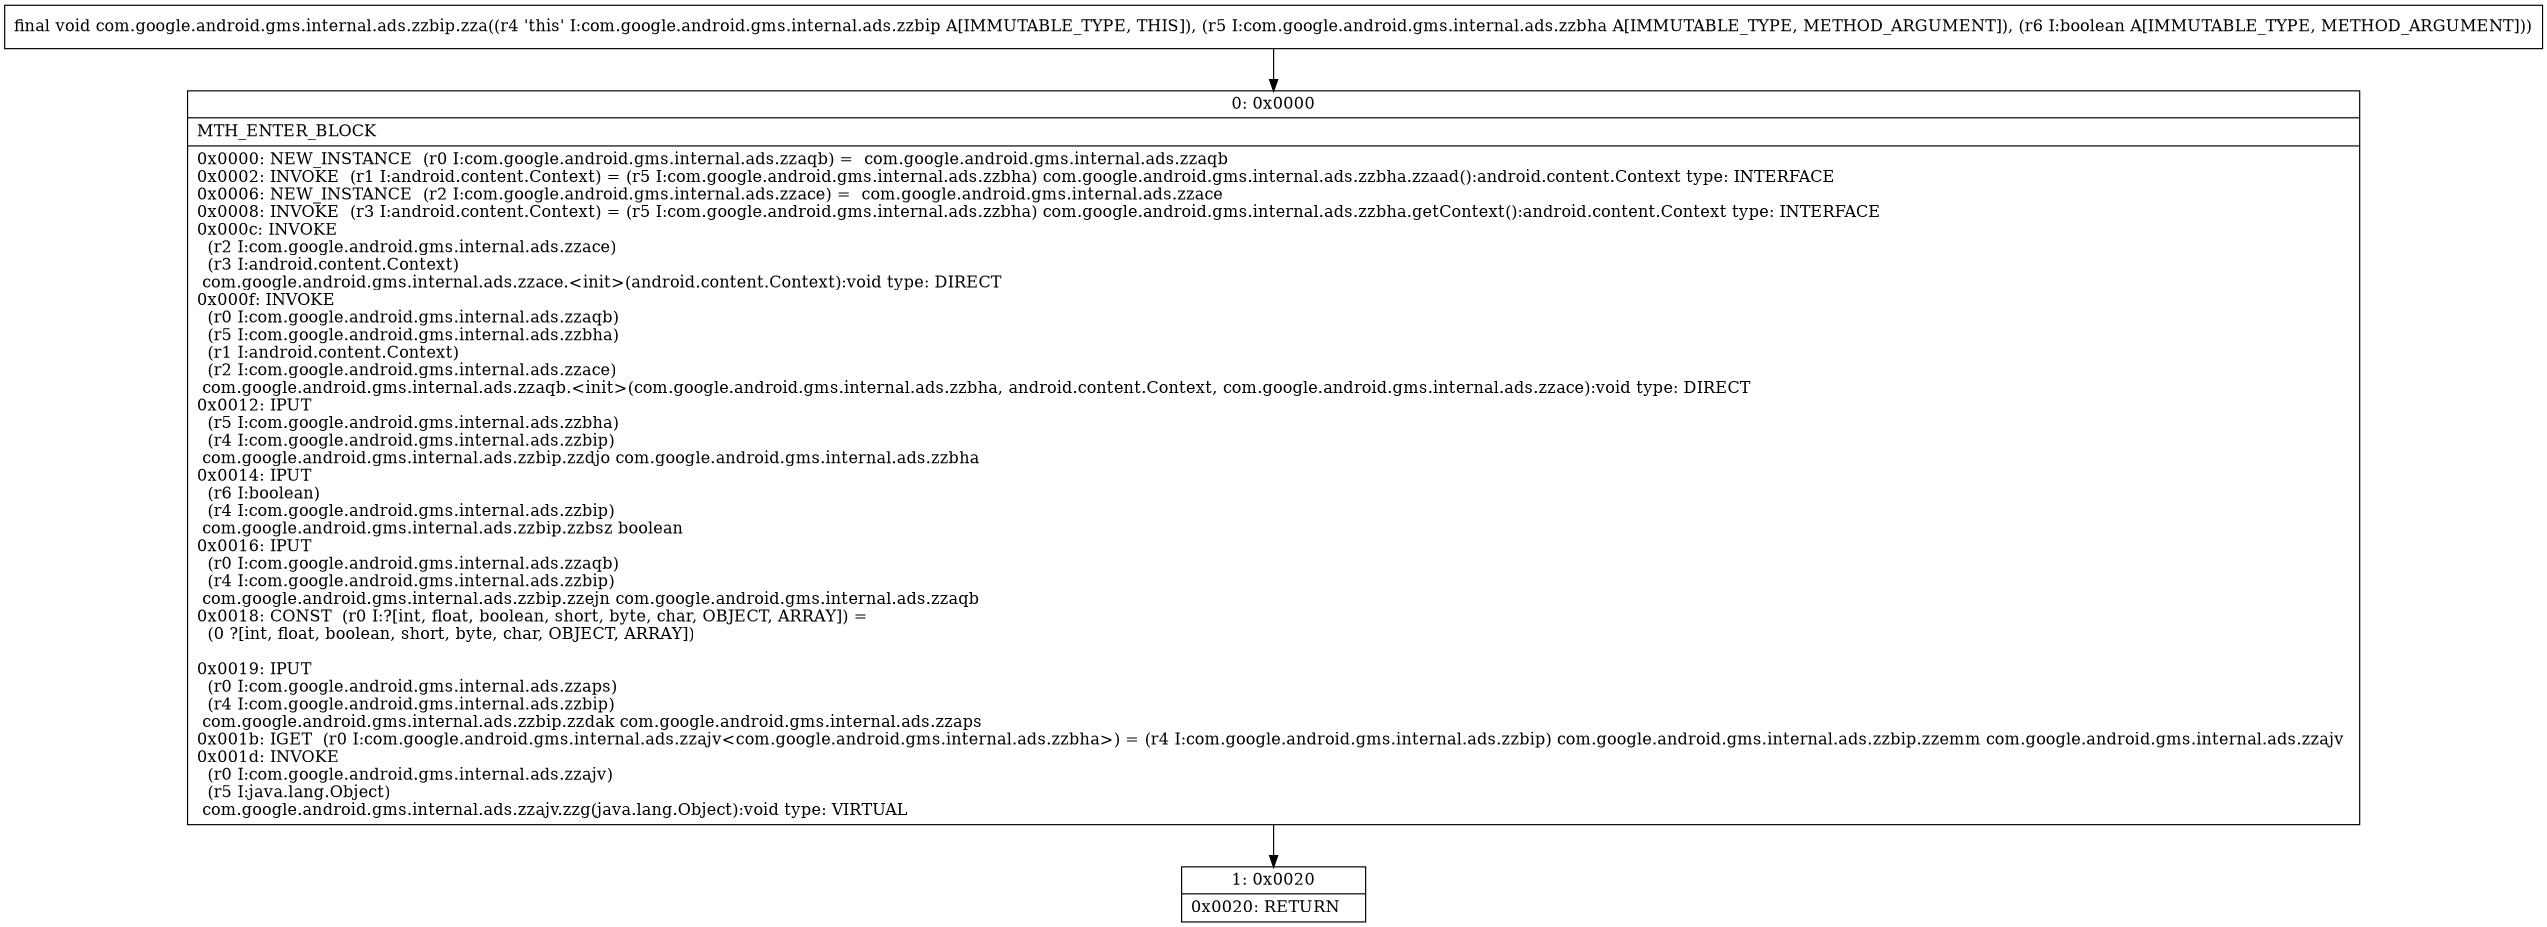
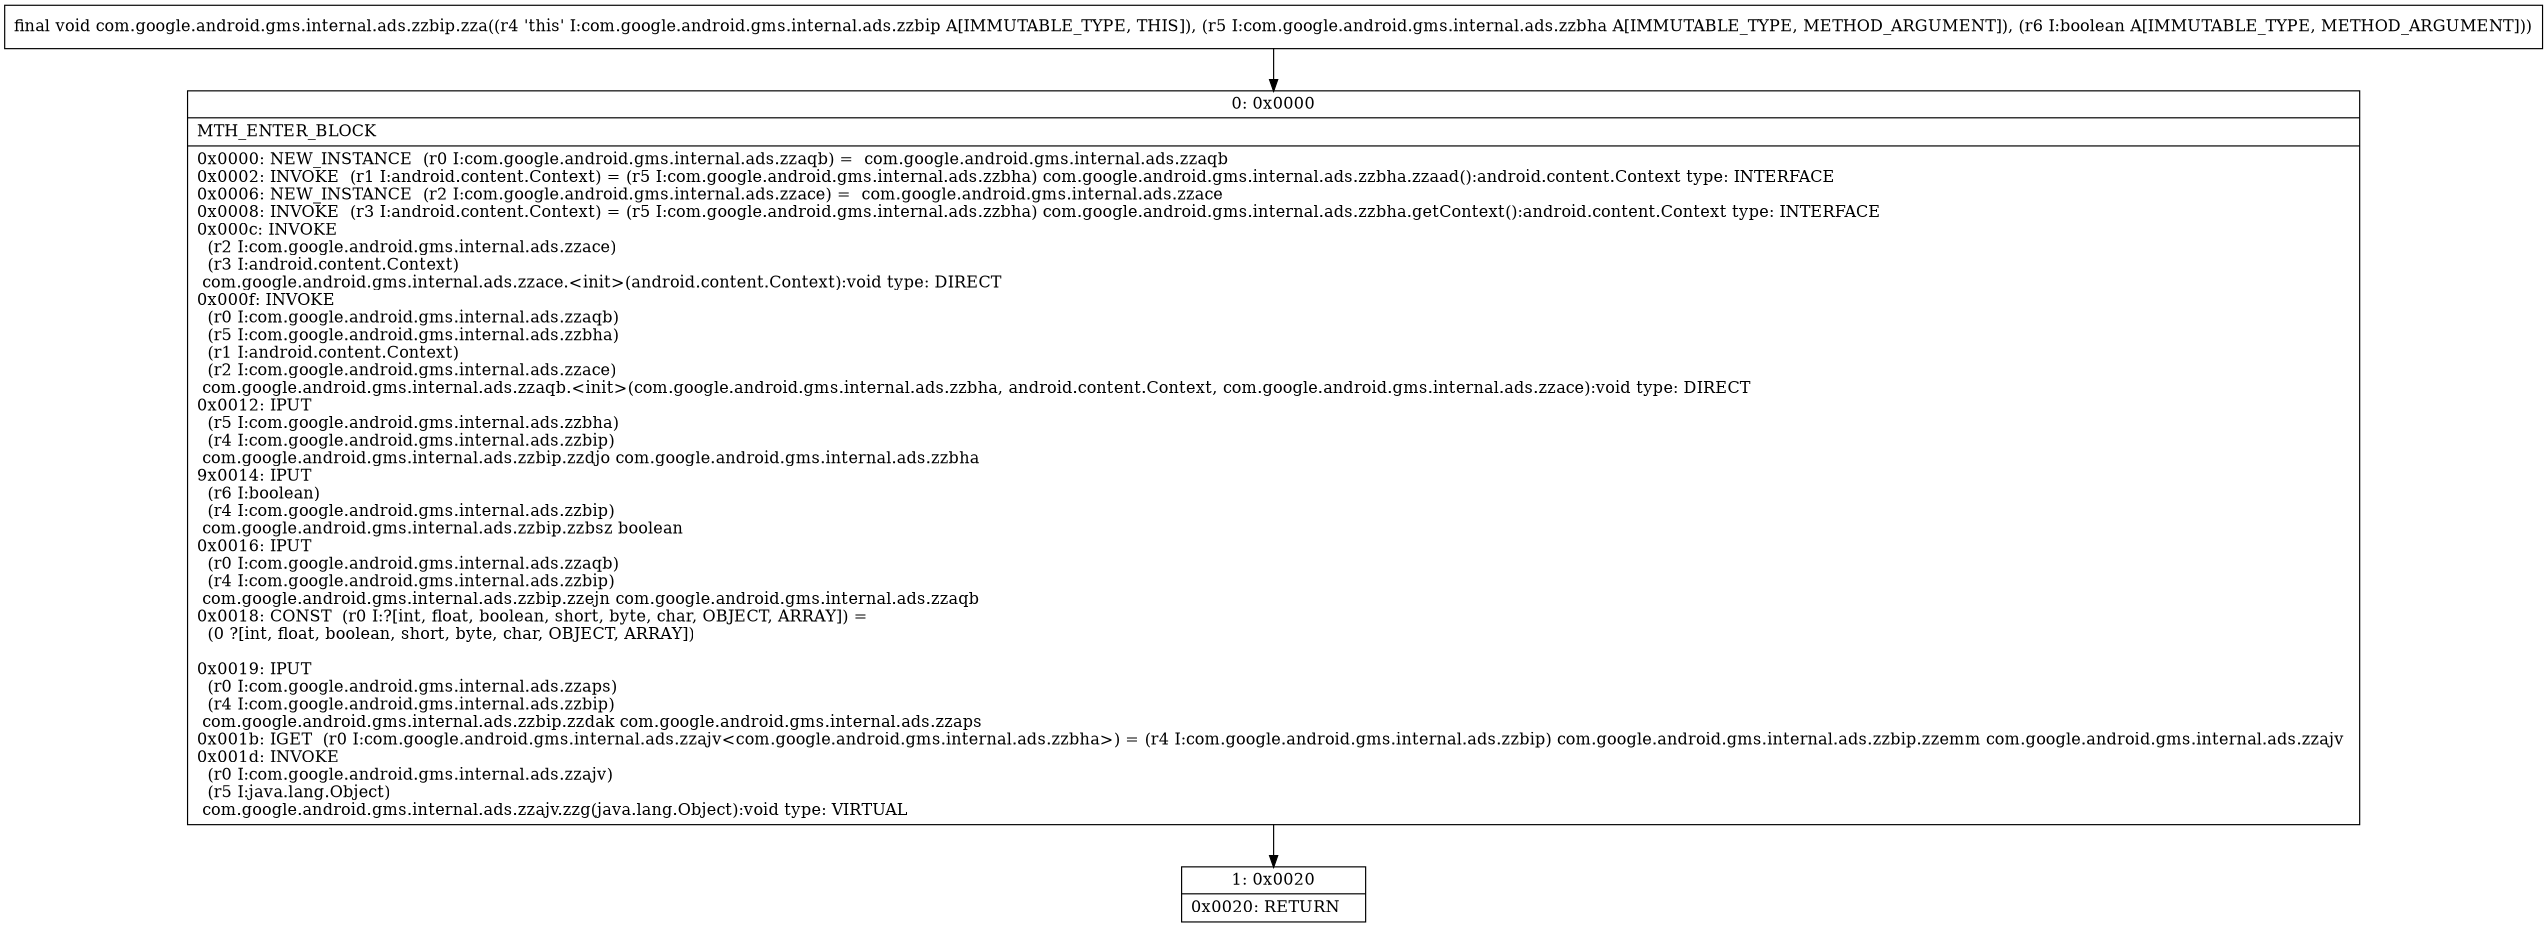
(260, 476) -> (260, 476)
